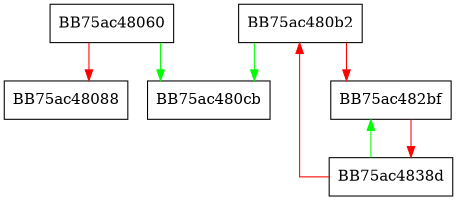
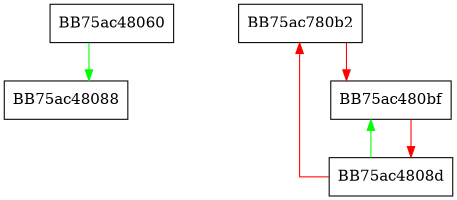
(300, 23) -> (300, 23)
(89, 56) -> (89, 56)
(209, 100) -> none
(391, 100) -> (391, 100)
(391, 177) -> (391, 177)
